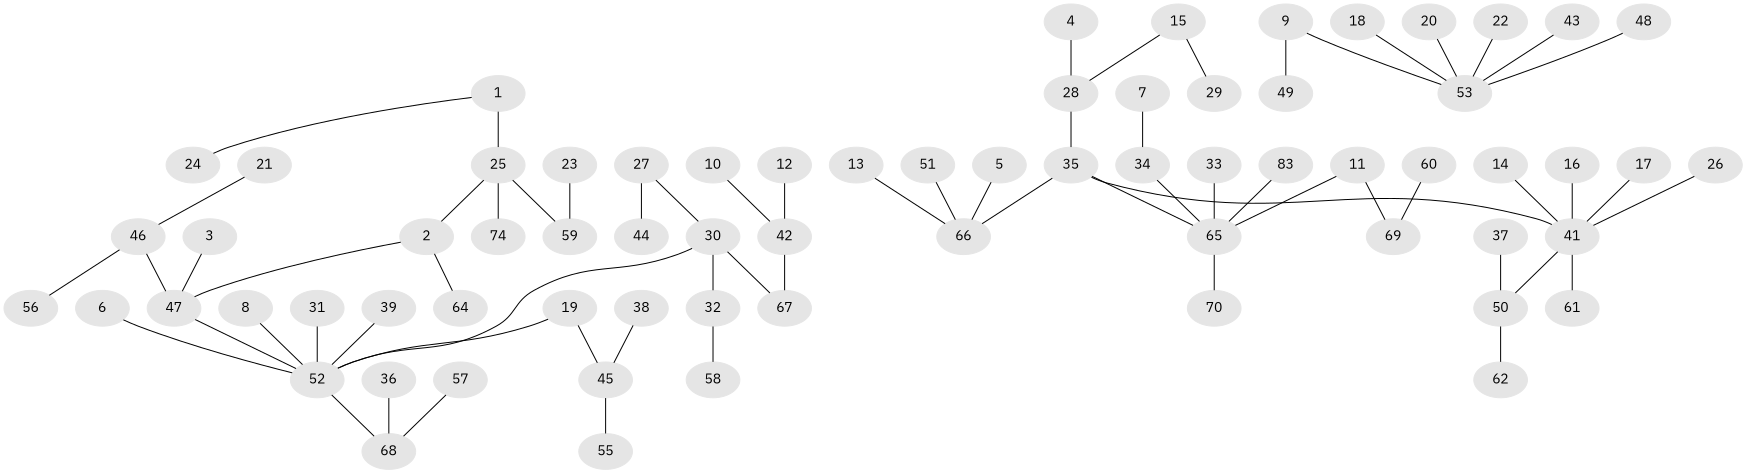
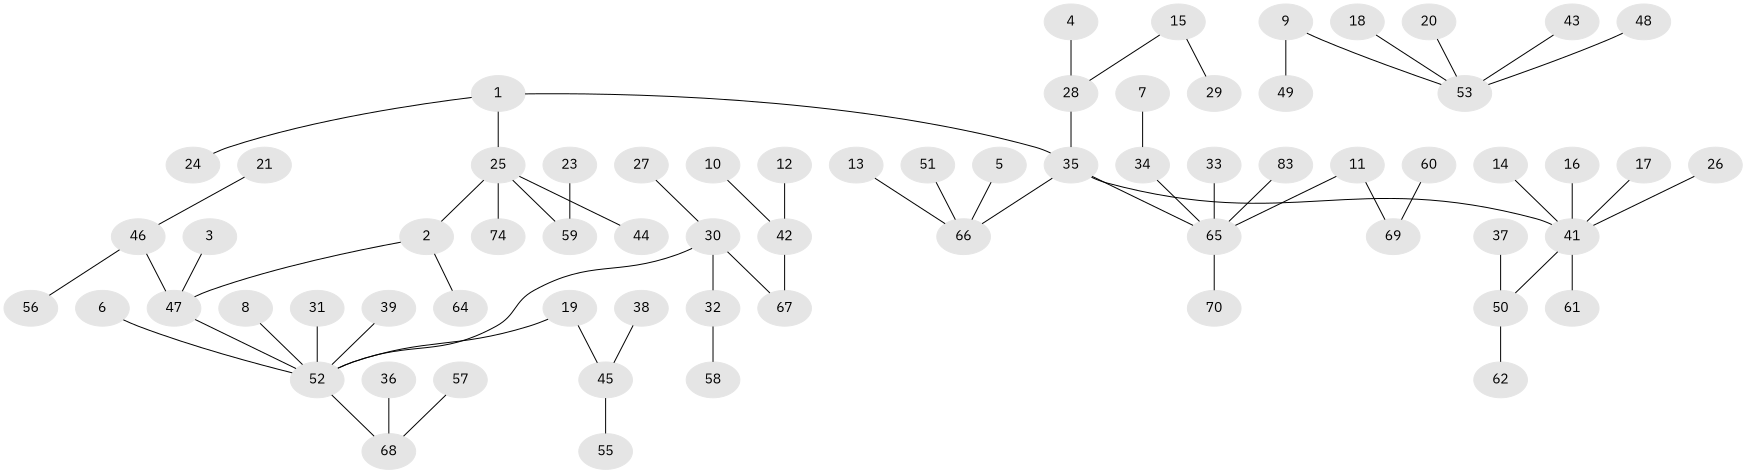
(1501, 22) -> none
none -> (790, 105)
(641, 201) -> (562, 197)
